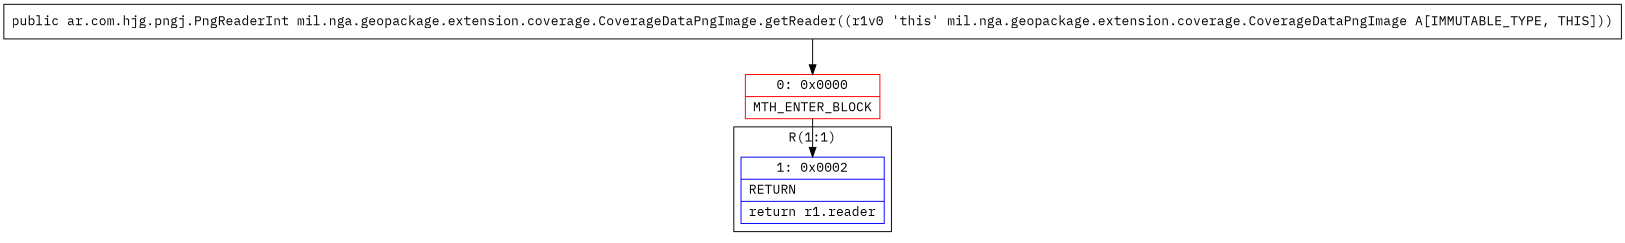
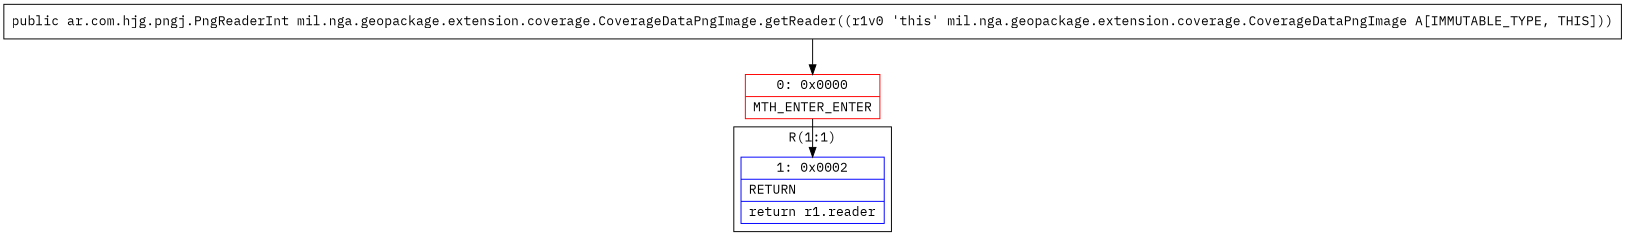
(813, 107) -> (813, 107)
